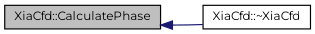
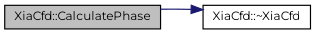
(188, 25) -> (176, 9)
